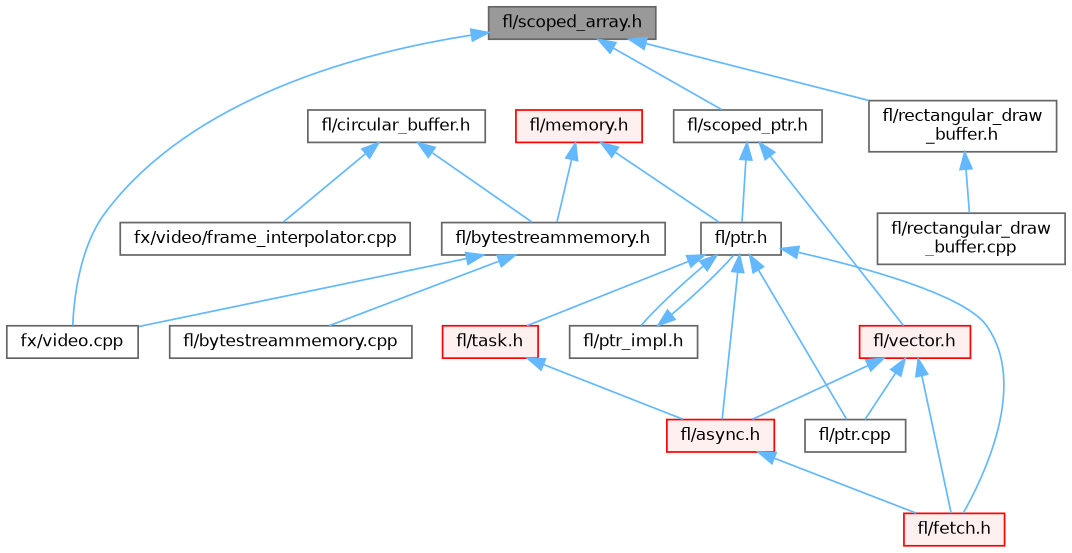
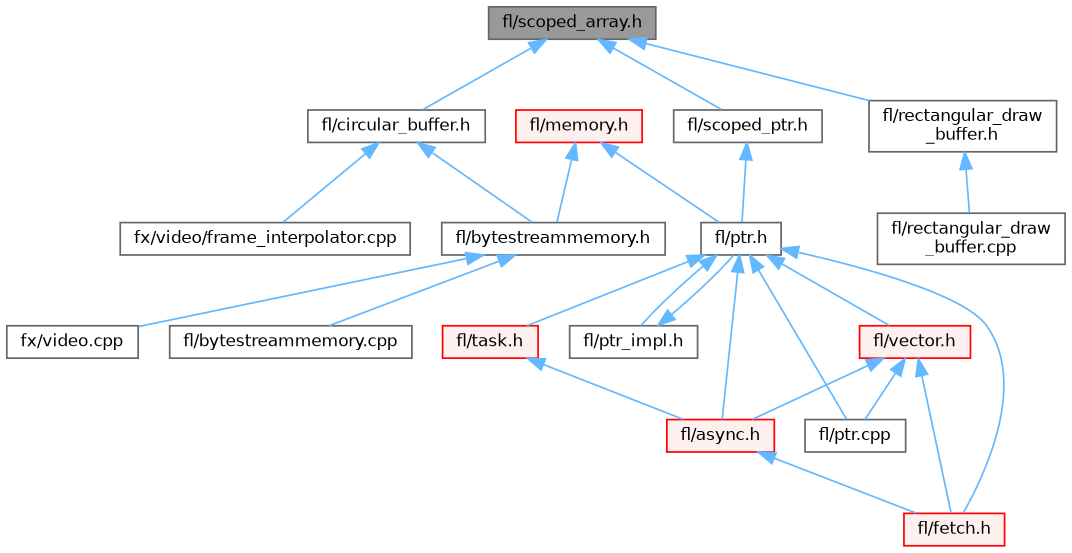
(218, 117) -> (477, 79)
(837, 241) -> (836, 295)
